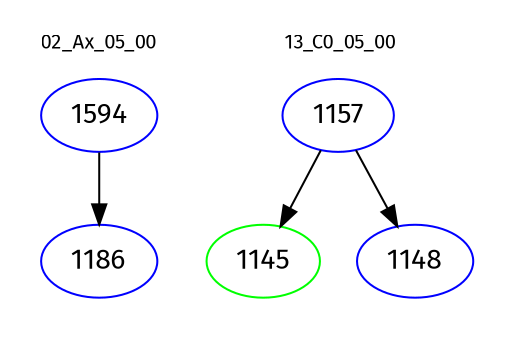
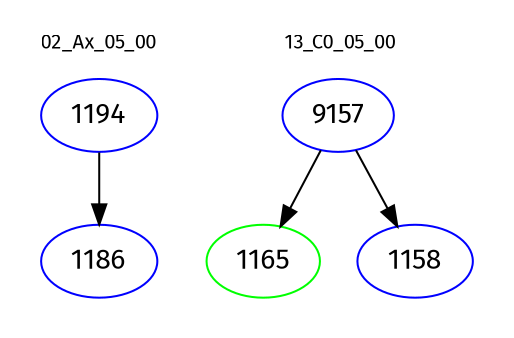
(99, 115) -> (99, 115)
(338, 115) -> (338, 115)
(263, 261) -> (263, 261)
(415, 261) -> (415, 261)
